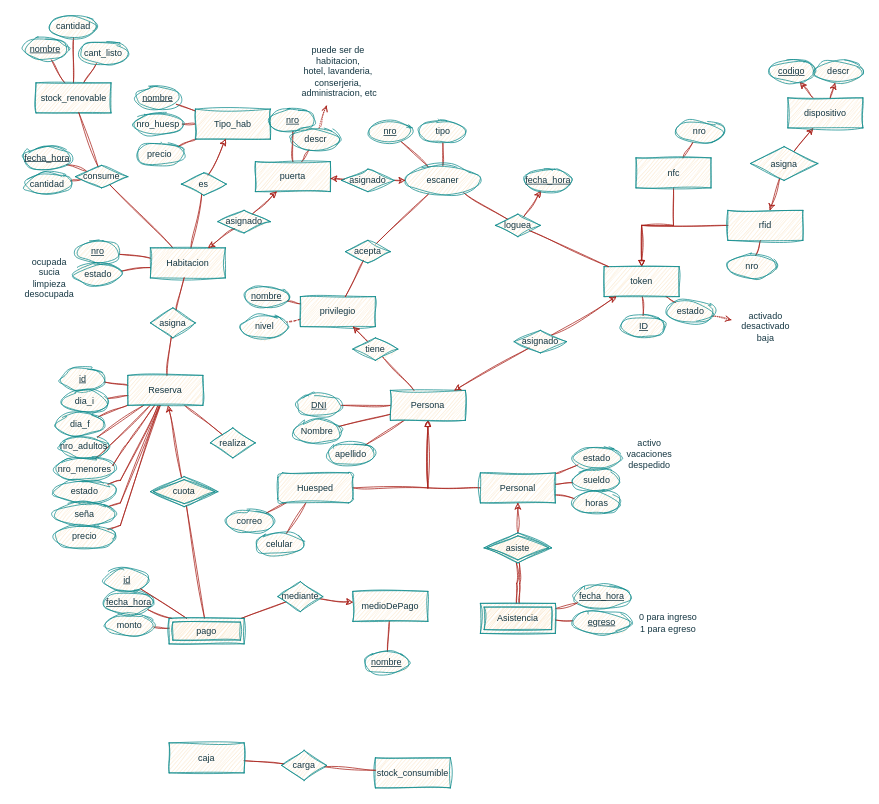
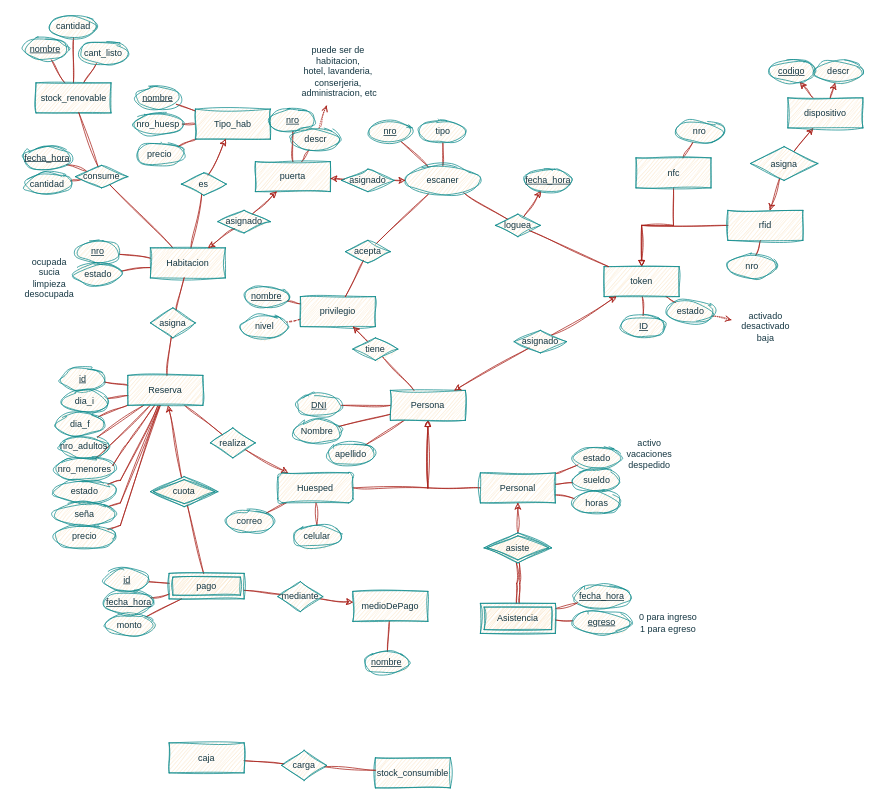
none -> (265, 460)
(280, 544) -> (317, 537)
(207, 631) -> (207, 586)
